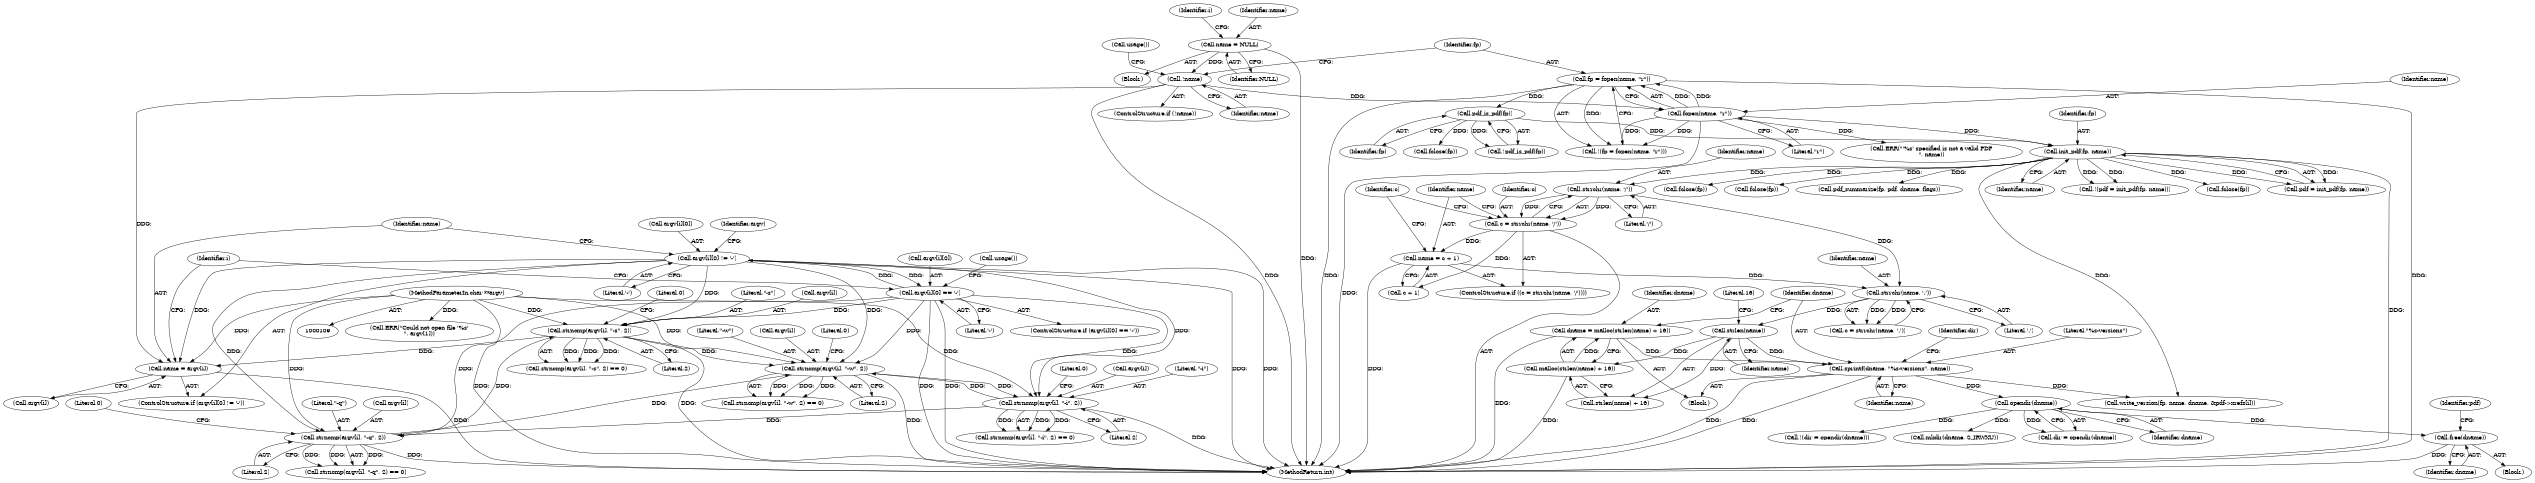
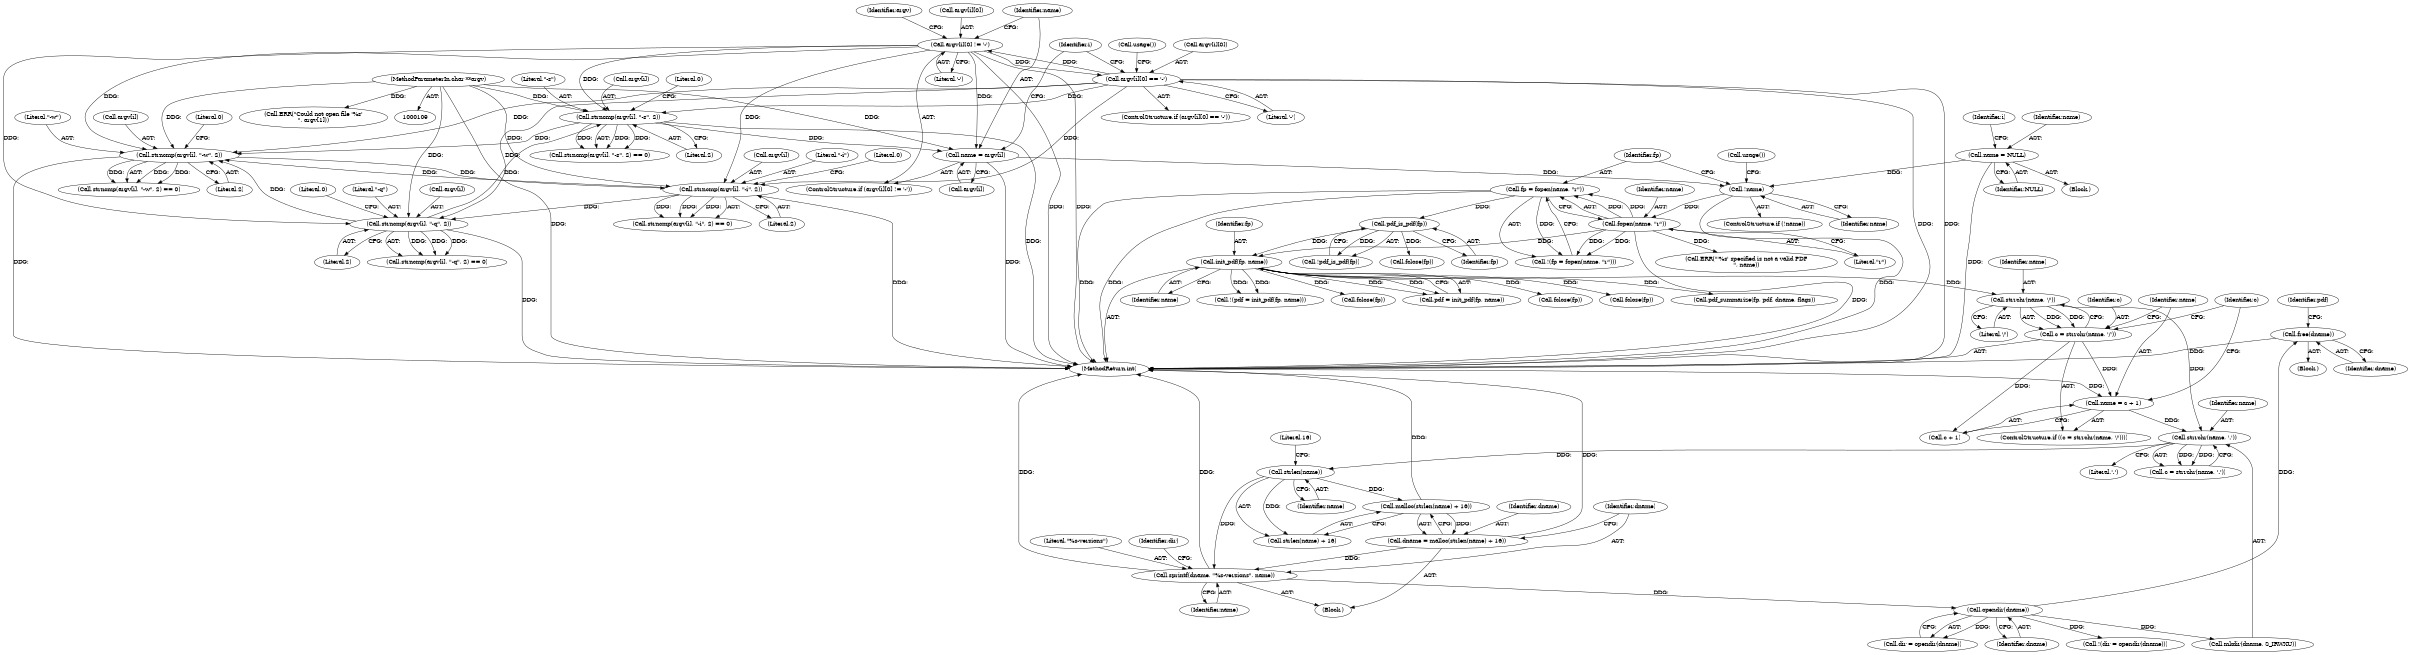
(522, 93) -> (1369, 169)
(1981, 305) -> (2253, 536)
(2398, 310) -> (1114, 317)
(1368, 363) -> (1625, 372)
(2180, 404) -> none
